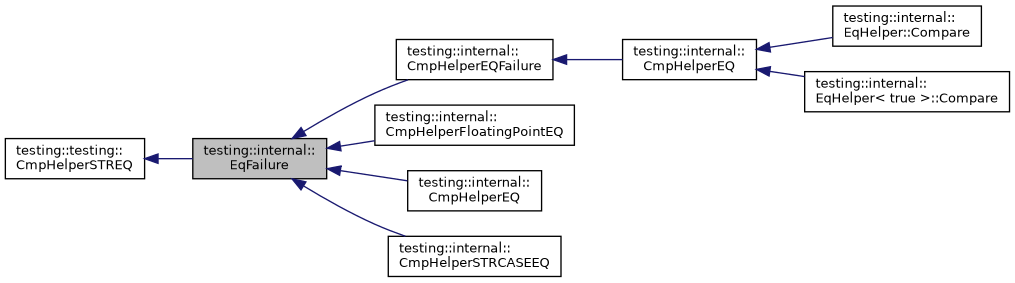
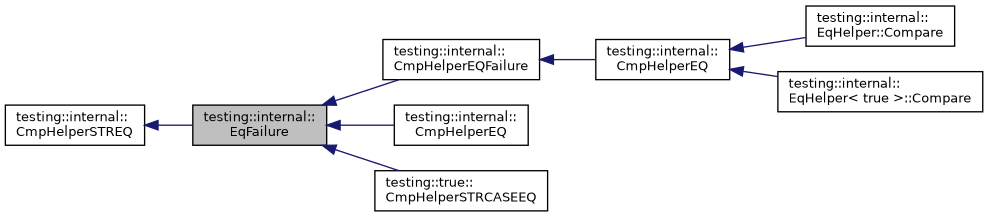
(475, 125) -> none
(75, 159) -> (75, 125)
(475, 256) -> (461, 191)
